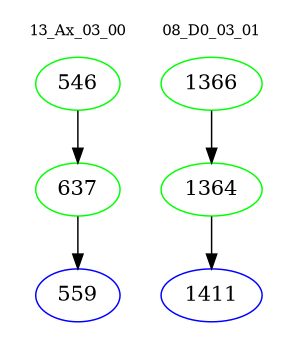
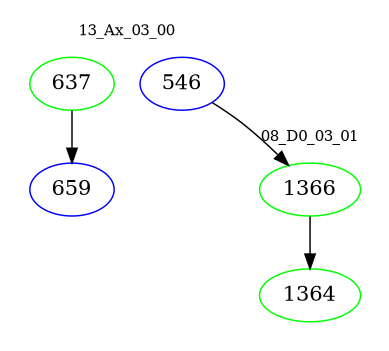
(78, 84) -> (182, 84)
(78, 129) -> (258, 136)
(78, 295) -> (72, 190)
(212, 295) -> none
